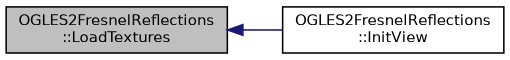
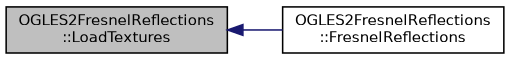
(393, 30) -> (393, 30)
